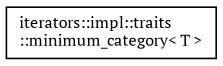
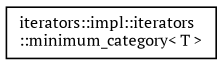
(111, 33) -> (111, 33)
